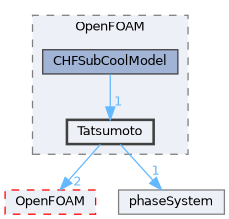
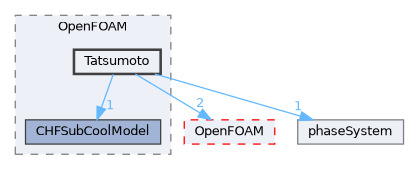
(110, 91) -> (107, 91)
